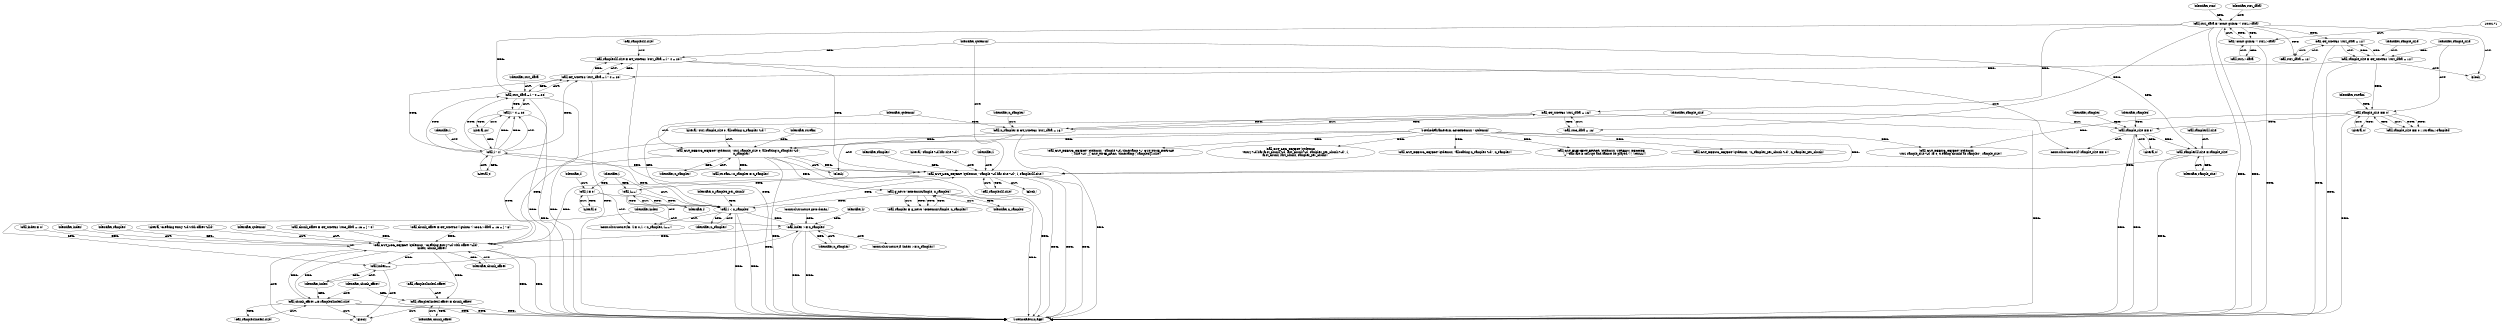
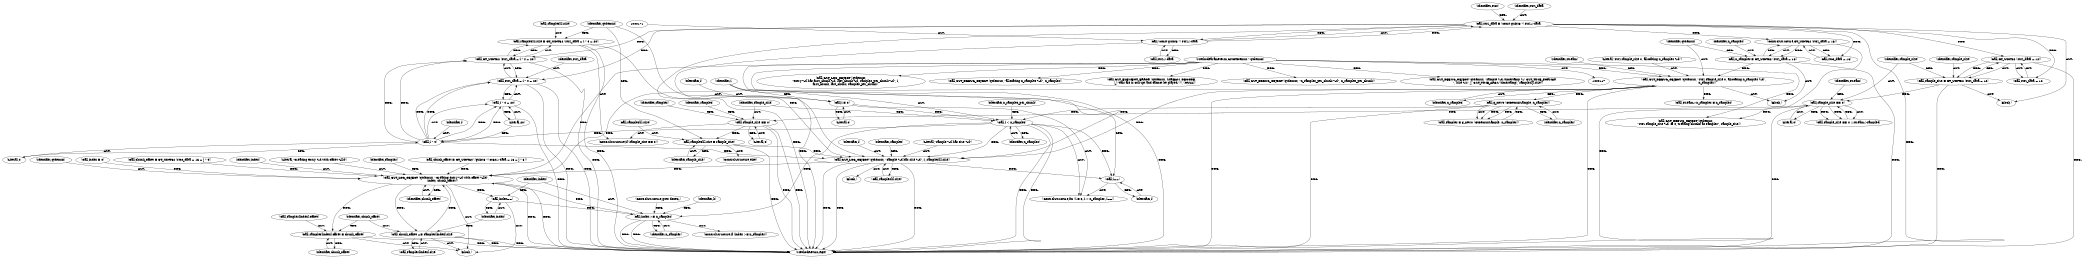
(1446, 71) -> (997, 26)
none -> (1599, 81)
none -> (940, 93)
(1566, 113) -> (1802, 42)
none -> (740, 160)
(672, 203) -> (1083, 132)
